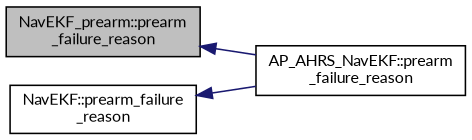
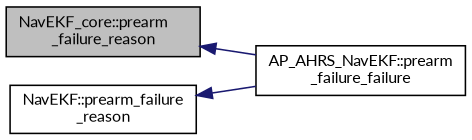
(103, 32) -> (103, 32)
(361, 71) -> (361, 71)
